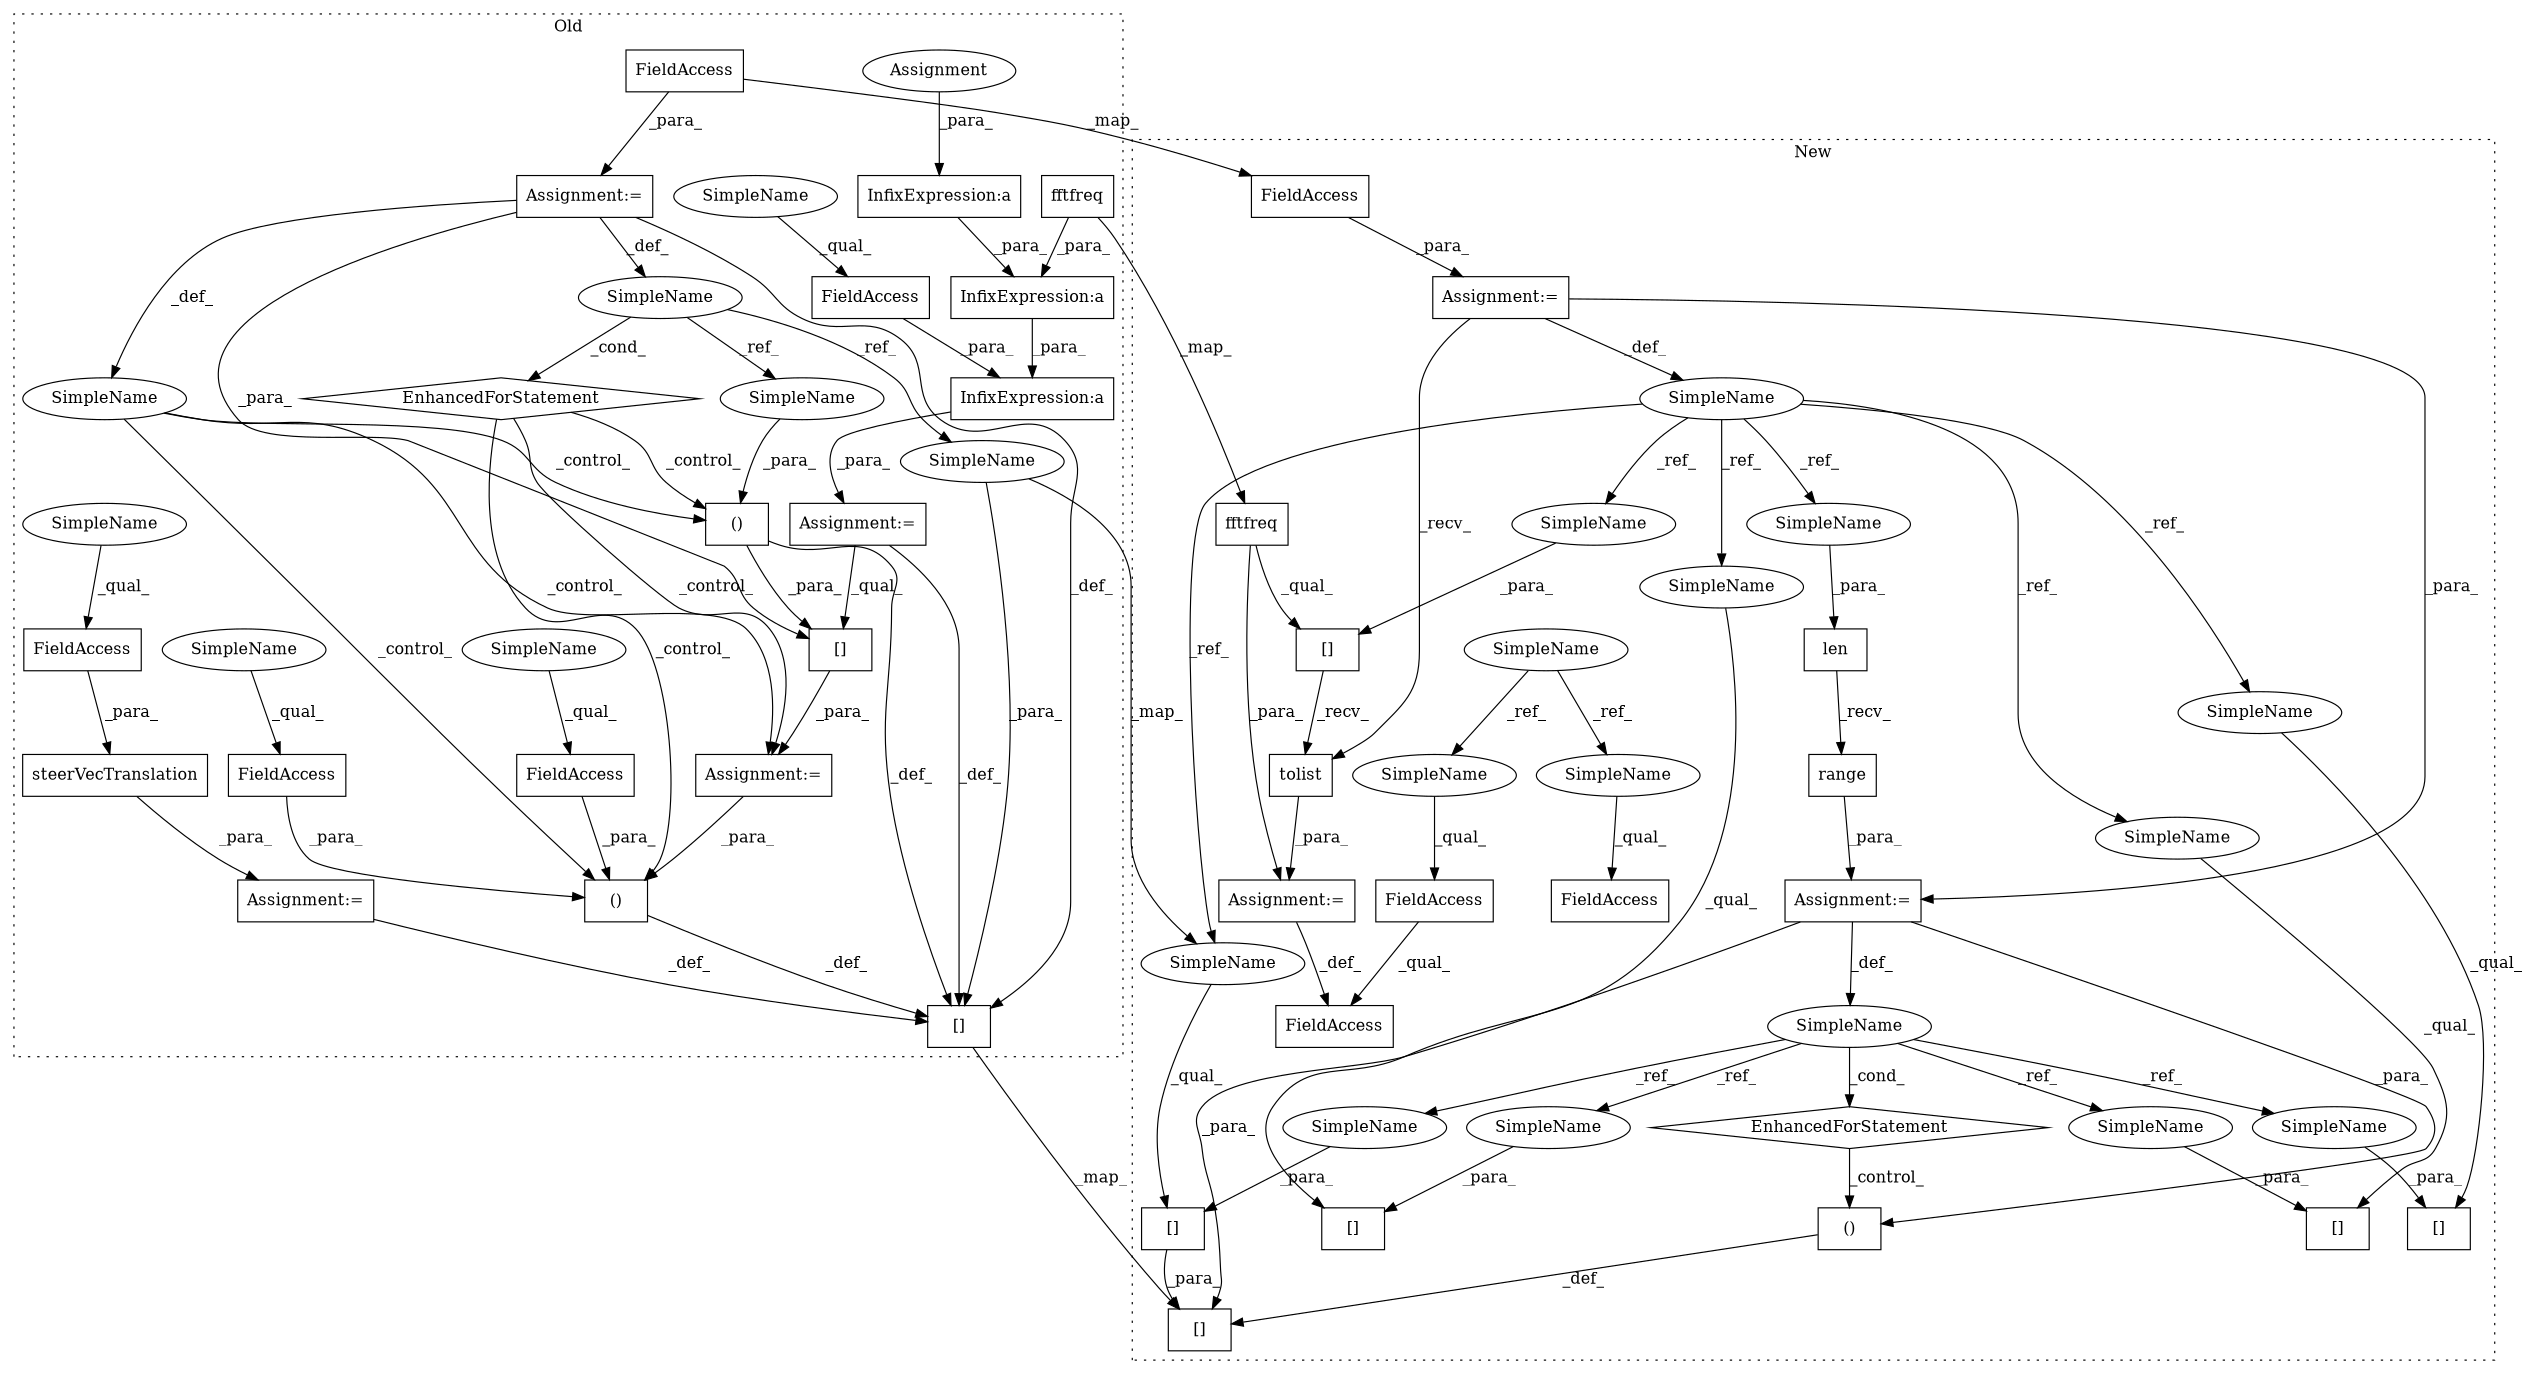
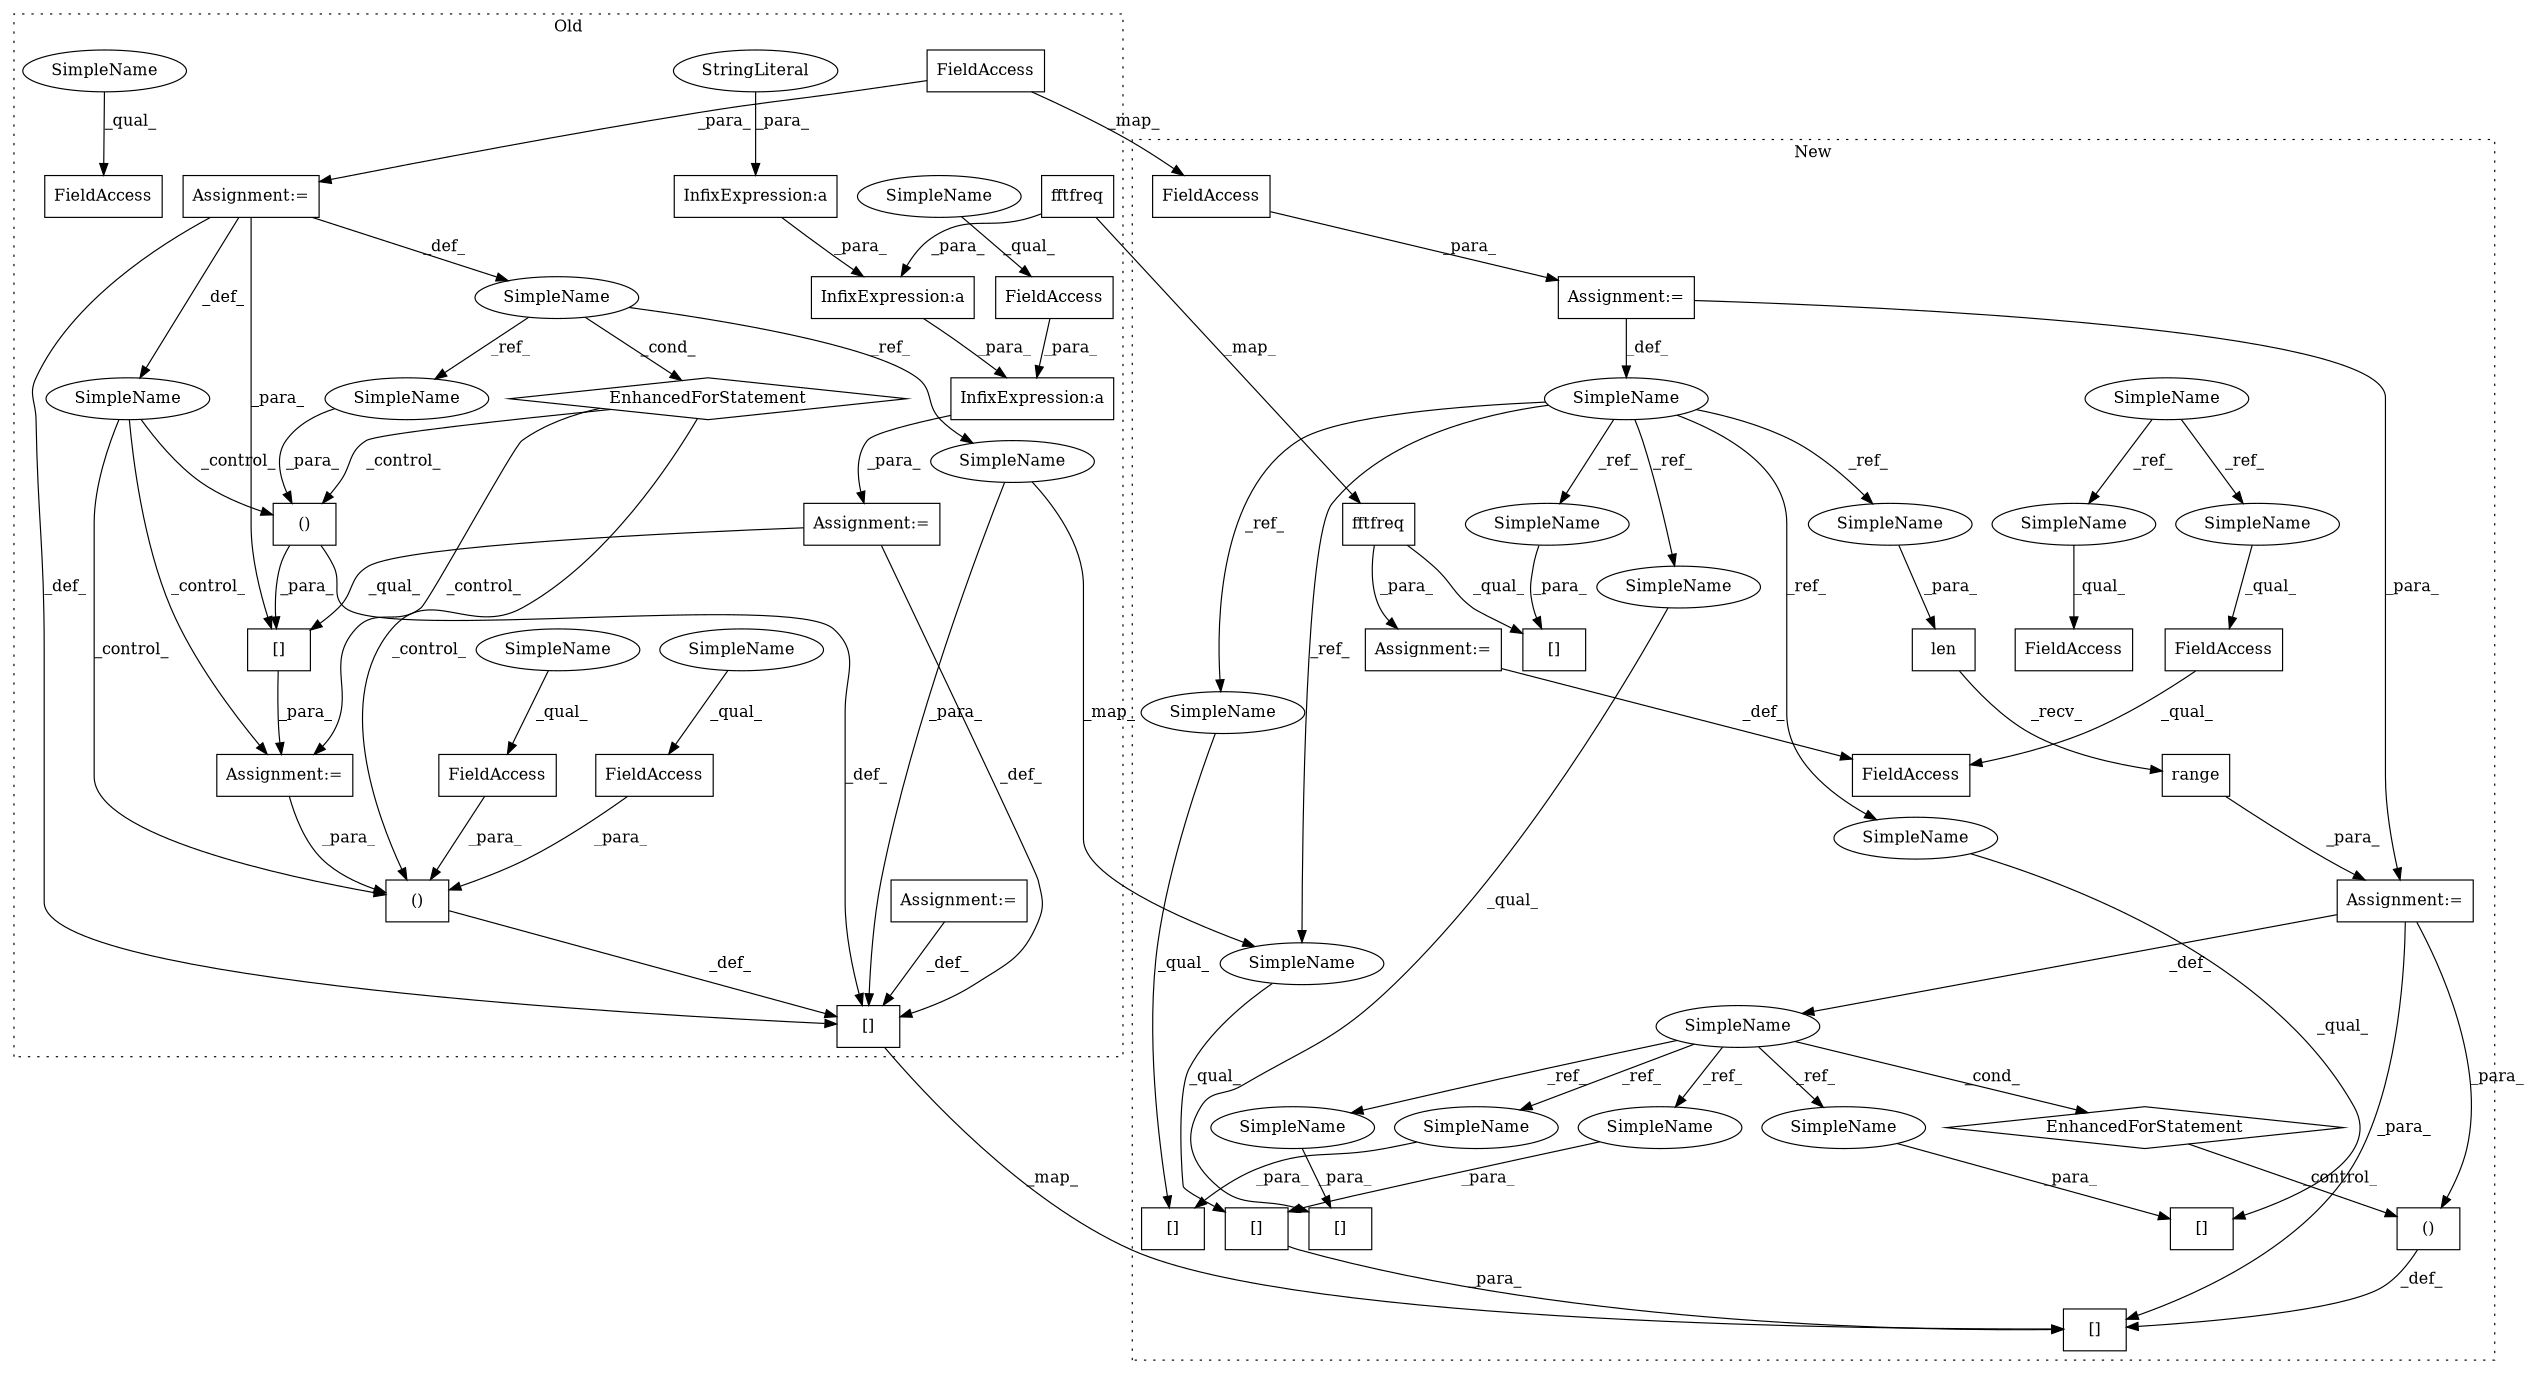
(939, 71) -> (756, 71)
(115, 775) -> none
(1301, 775) -> none
